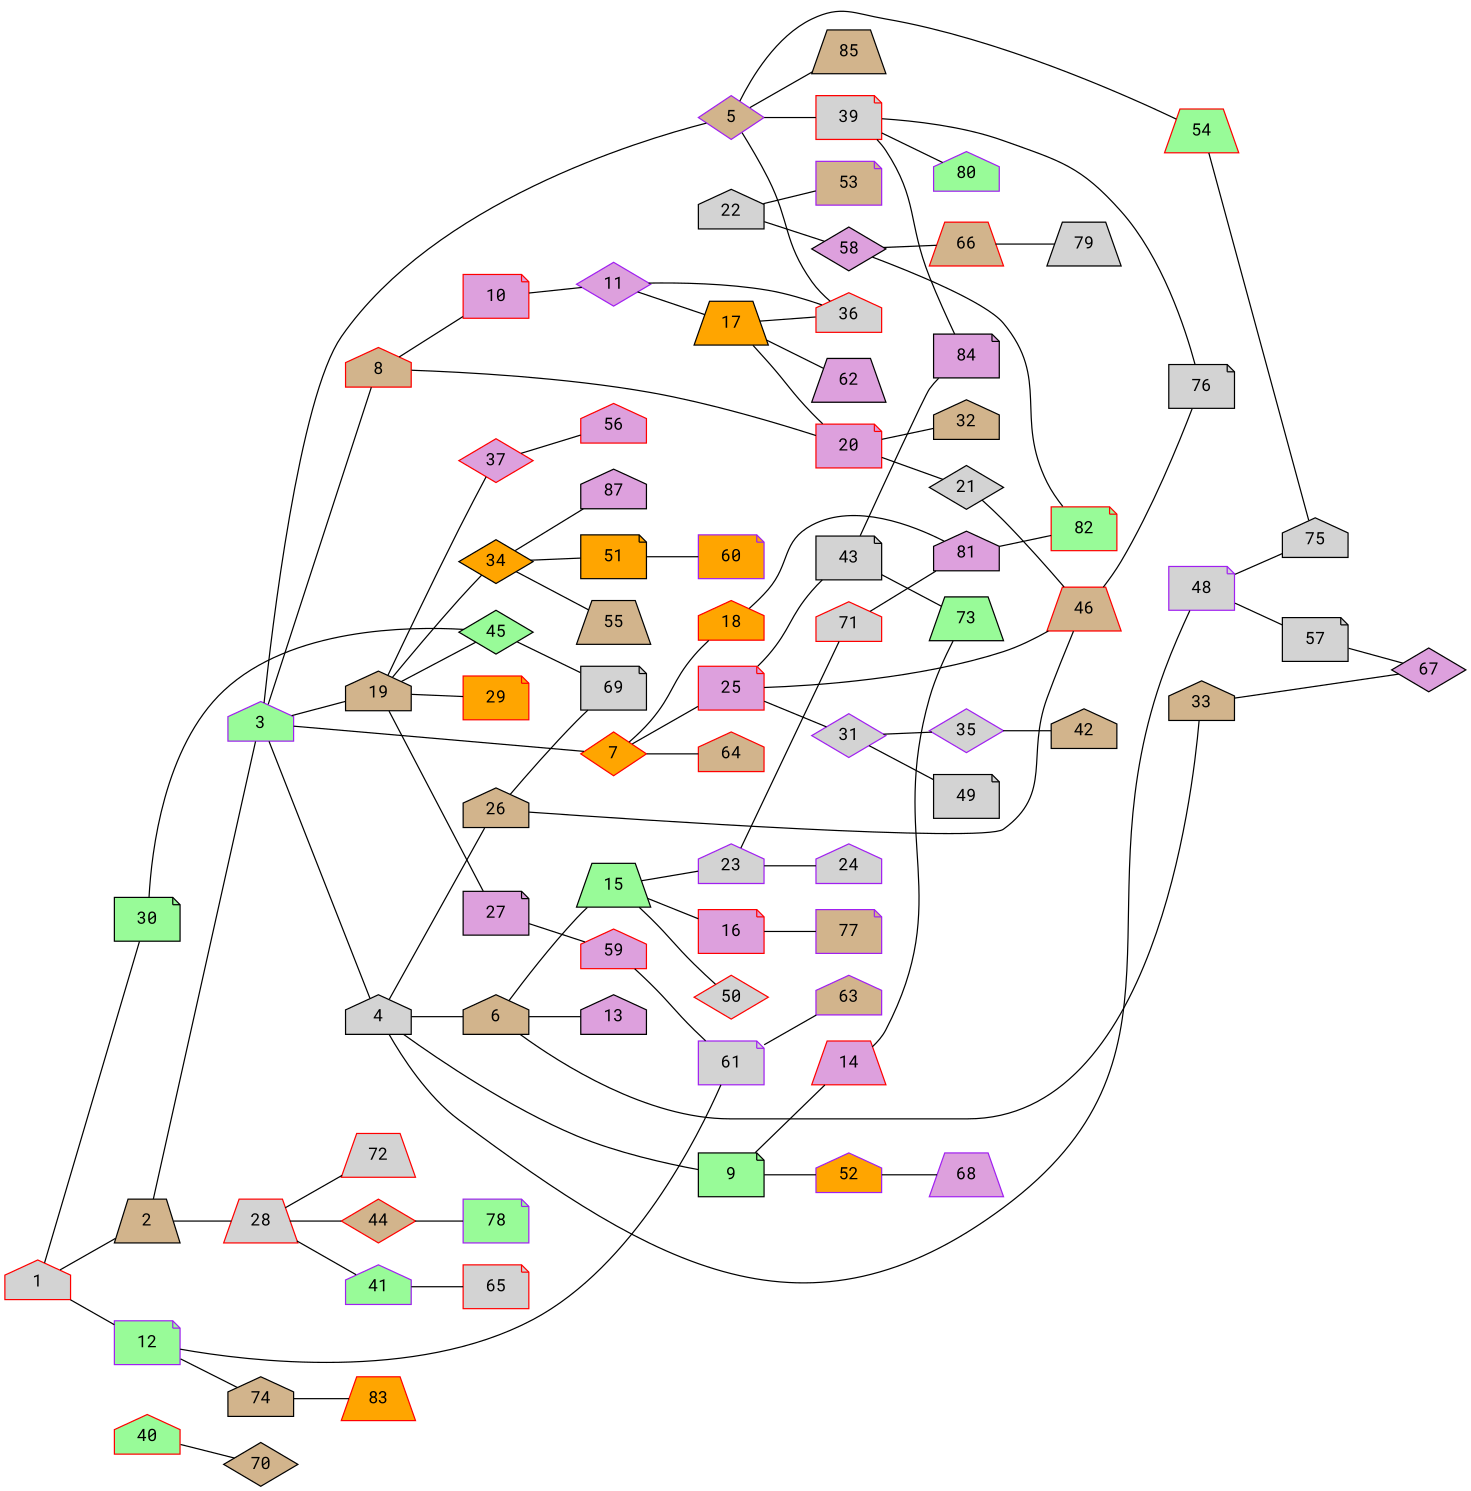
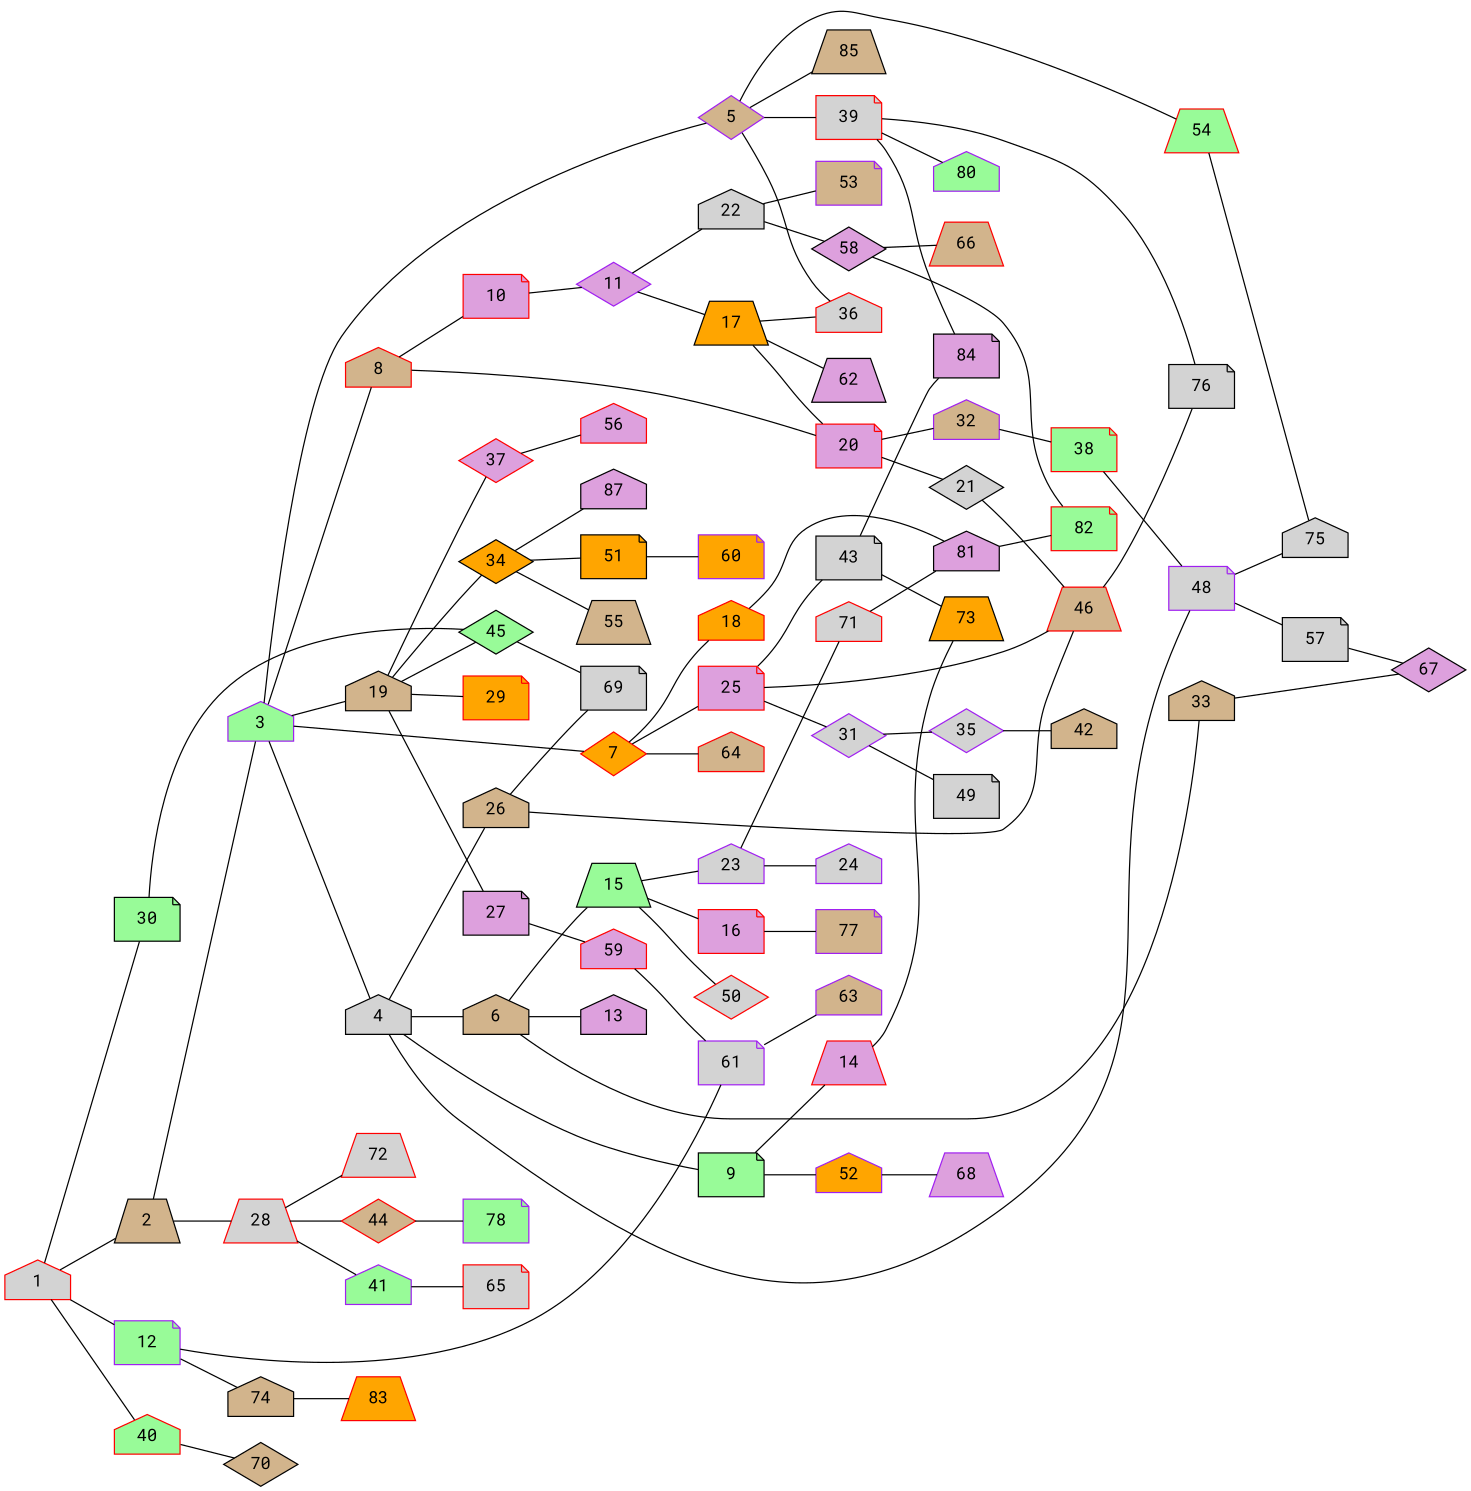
(1084, 244) -> none
(736, 286) -> (667, 251)
(966, 422) -> (966, 422)
none -> (1084, 450)
(966, 619) -> (966, 619)
none -> (93, 1360)
